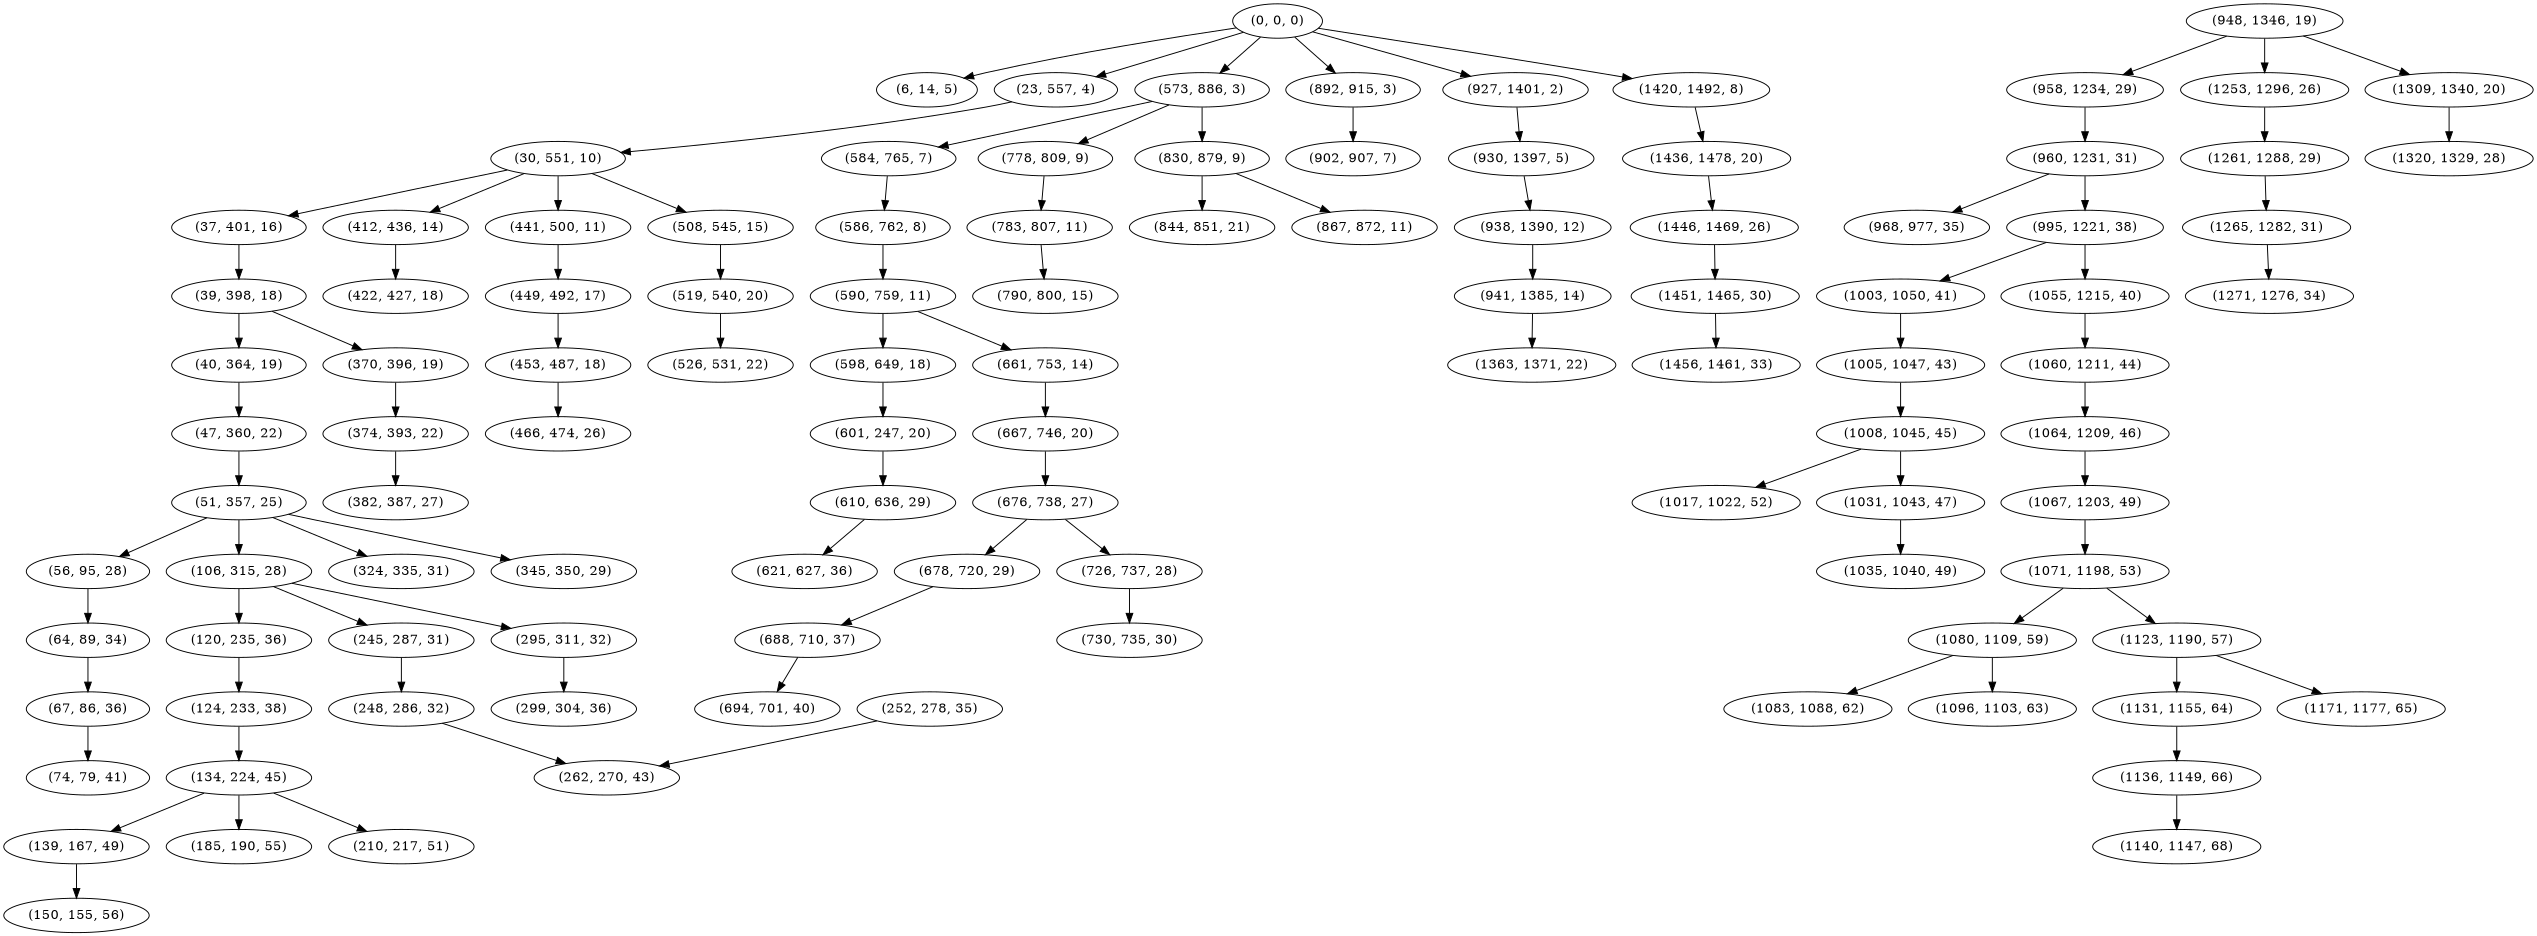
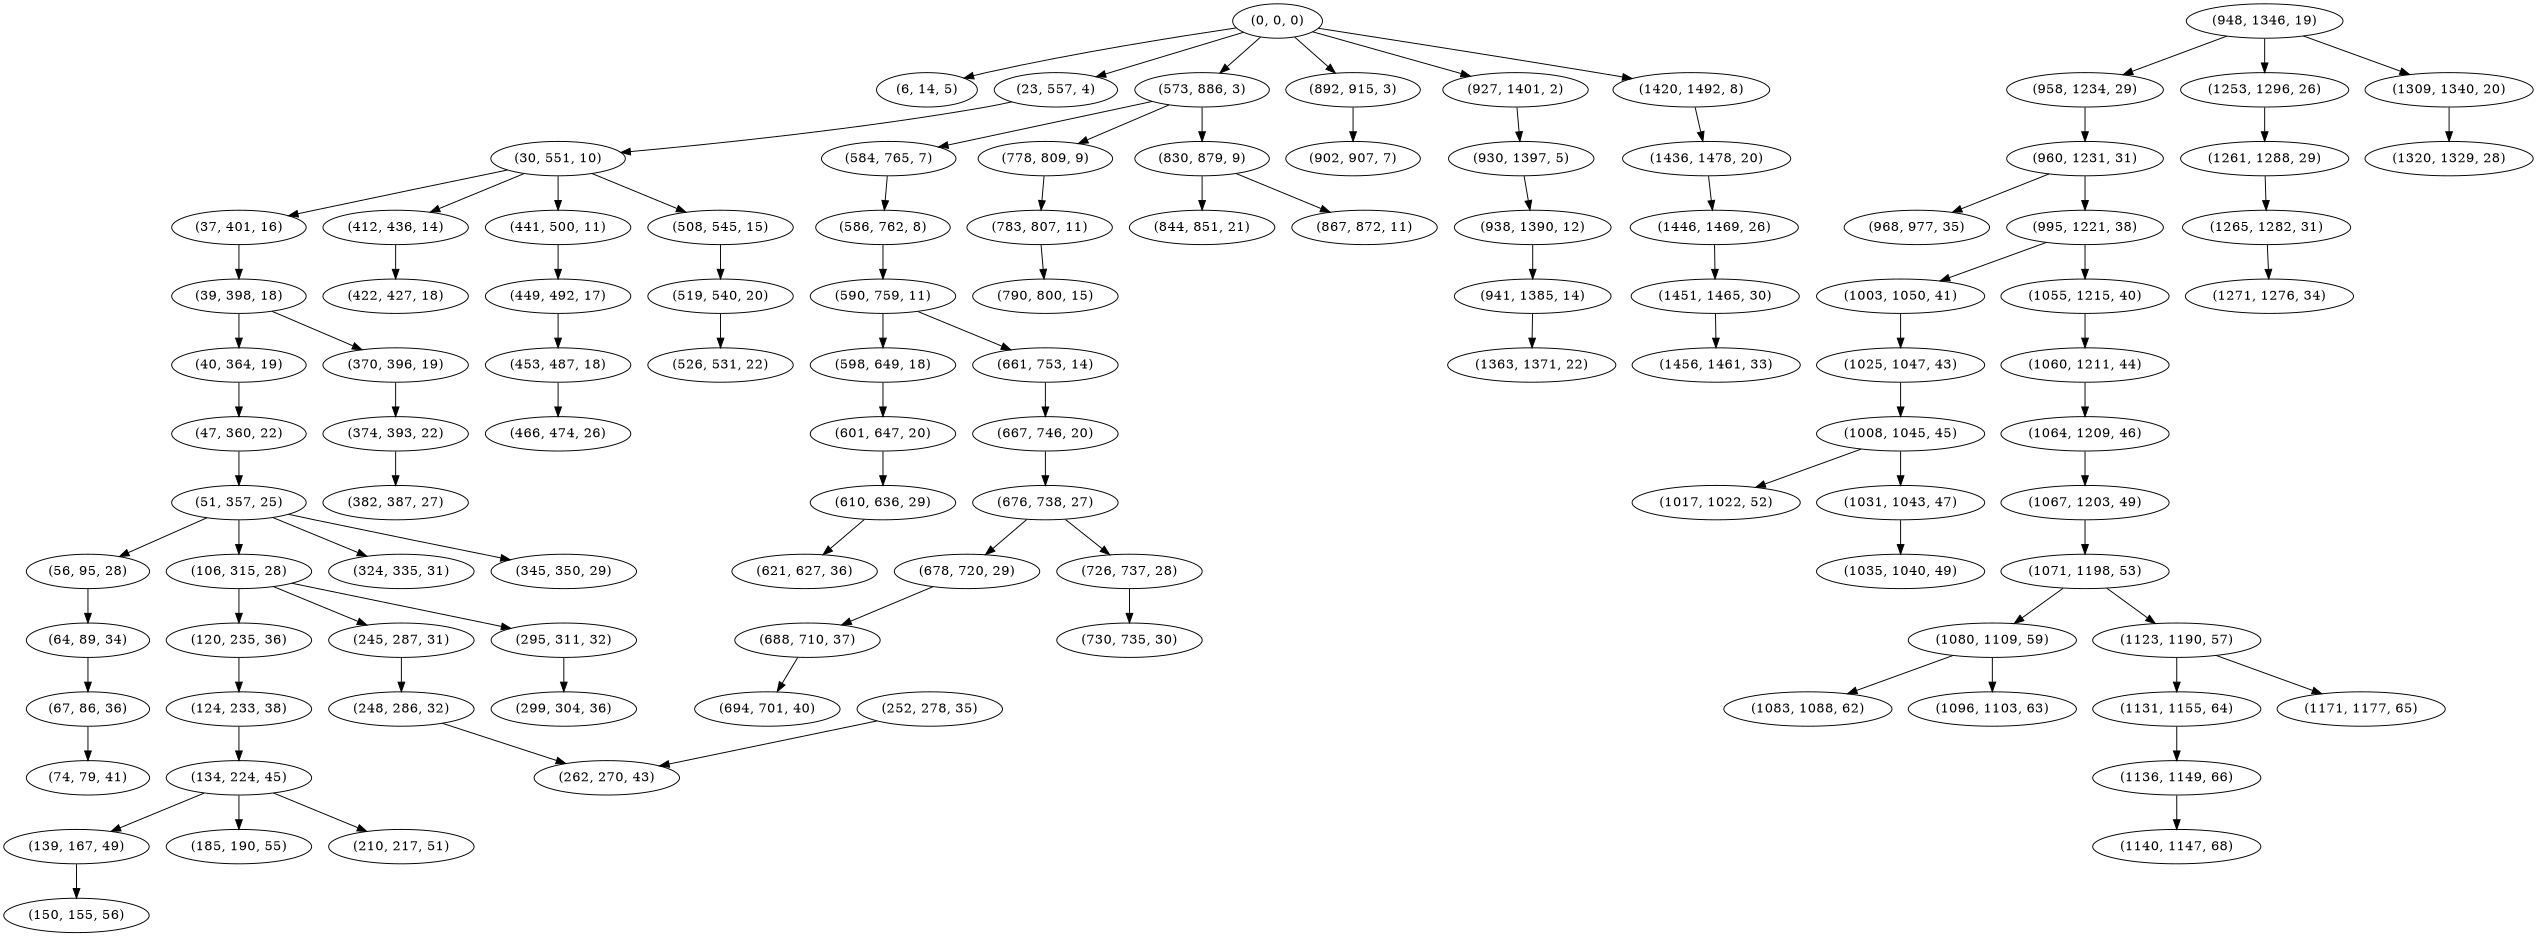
(1901, 365) -> (1901, 365)
(883, 434) -> (883, 434)
